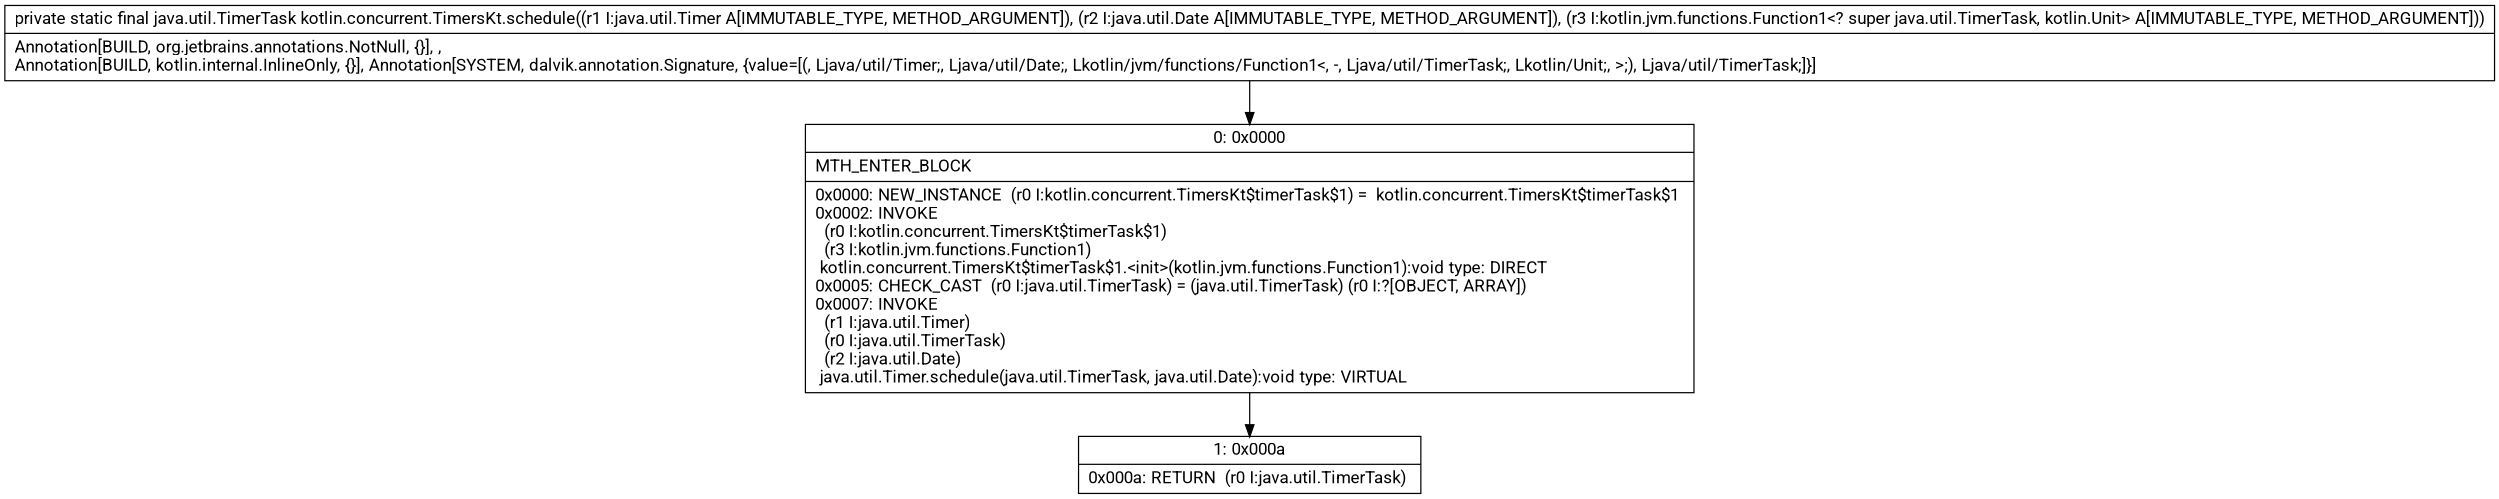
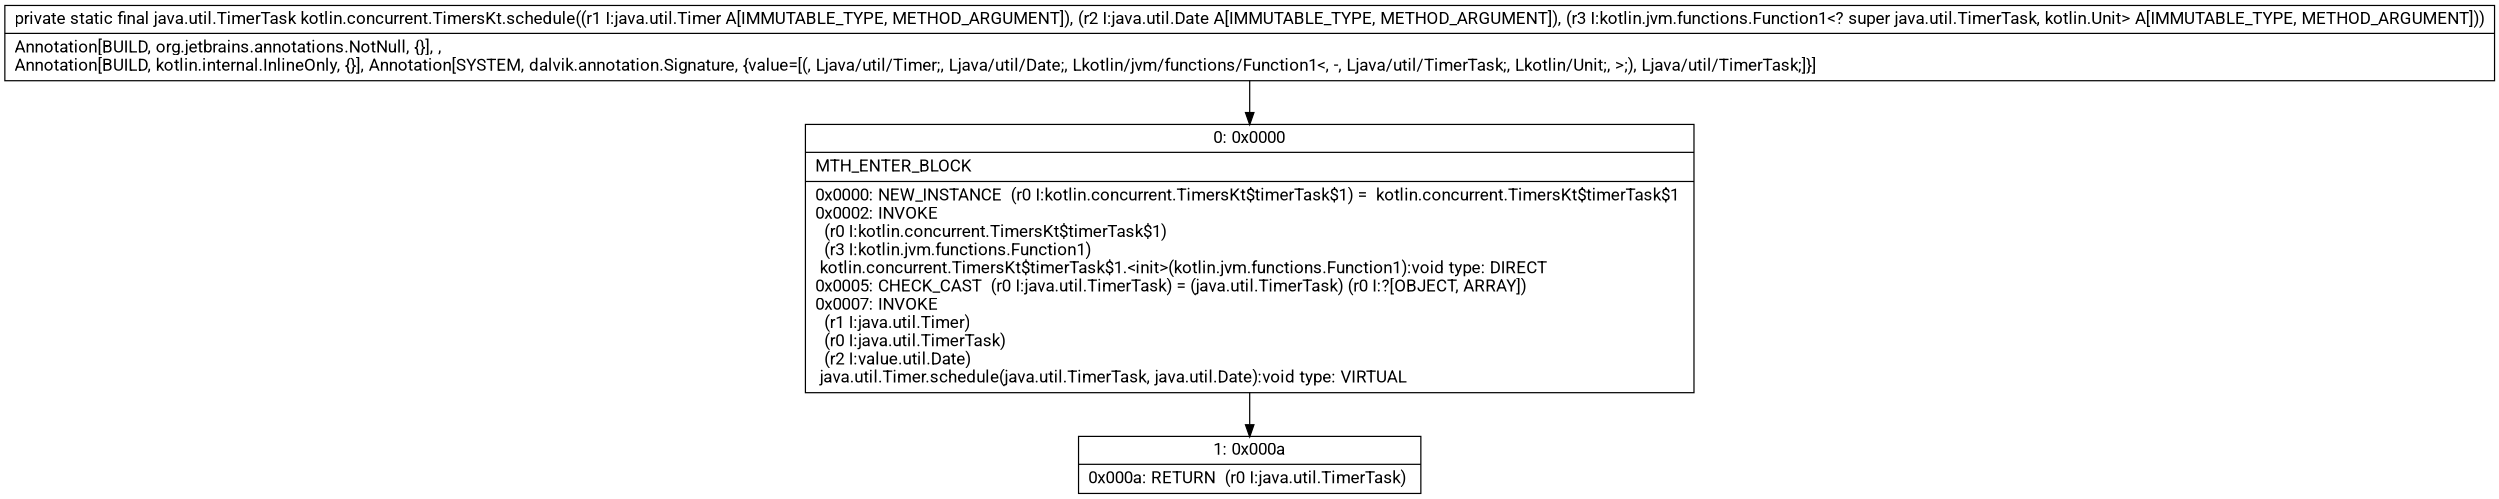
(889, 359) -> (893, 359)
